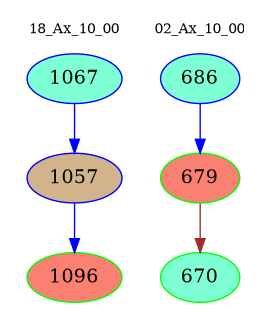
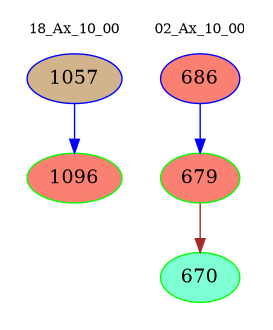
(75, 79) -> none
(200, 79) -> (200, 79)
